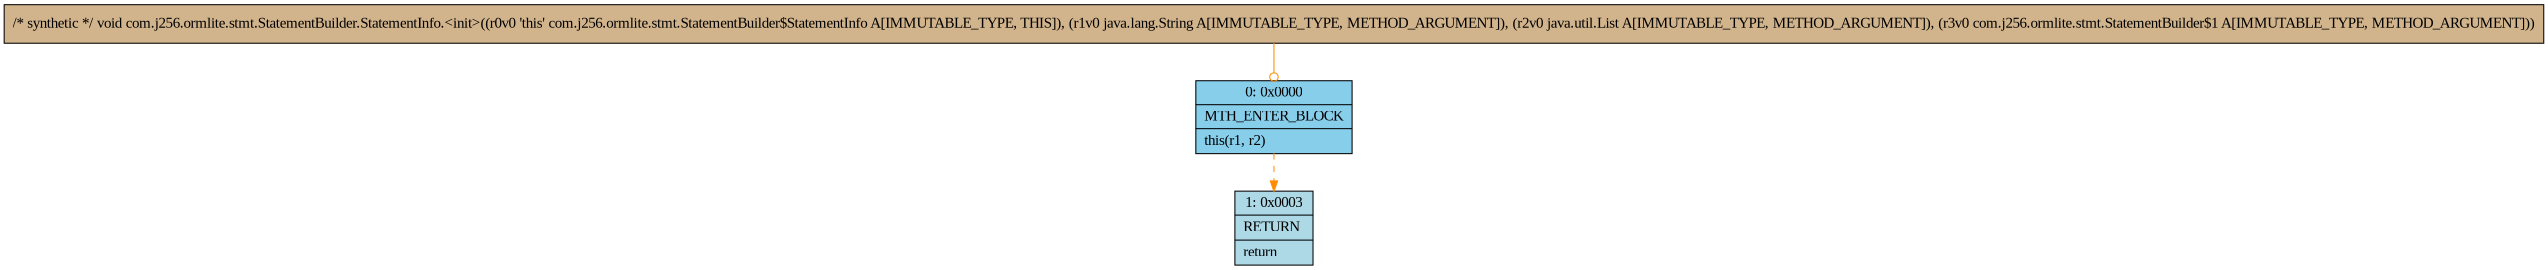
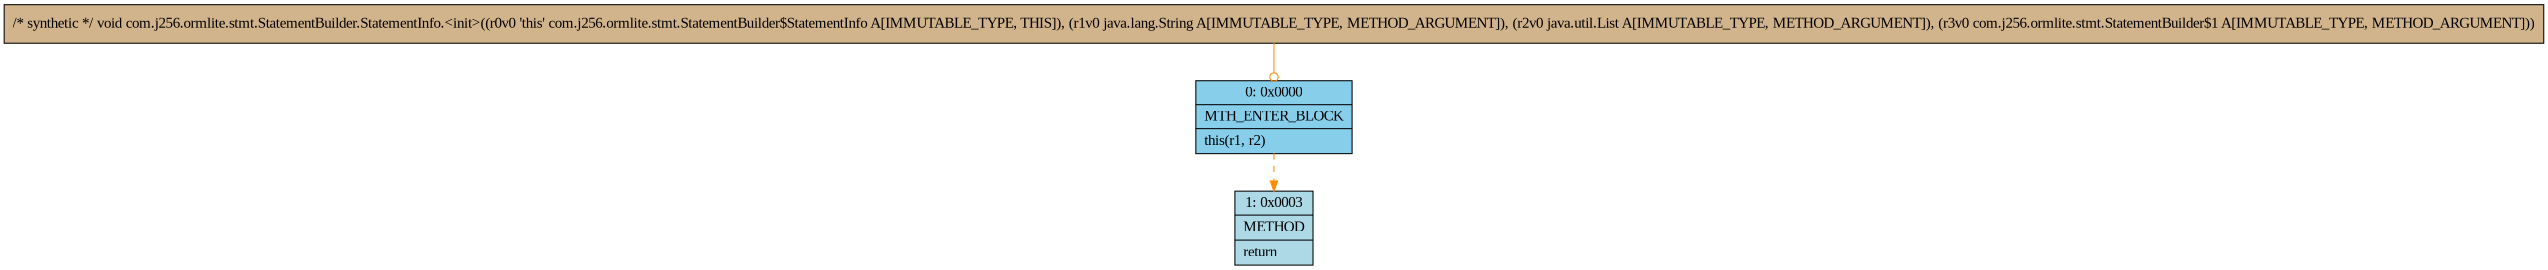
(1272, 227) -> (1274, 227)
